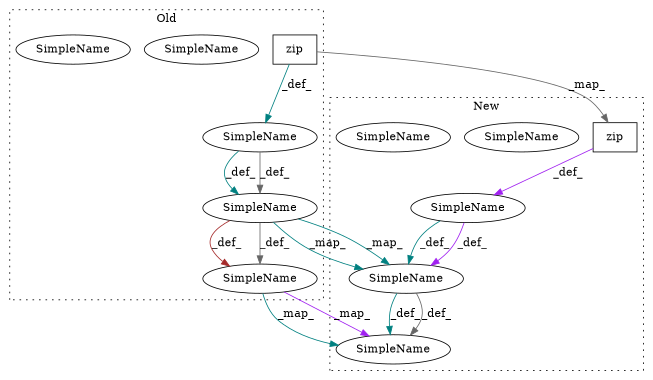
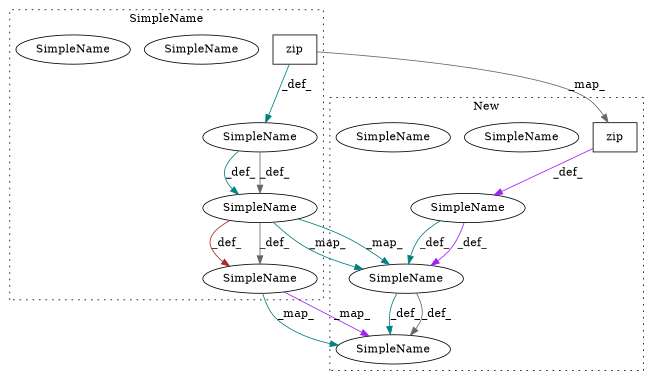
(167, 19) -> (167, 19)
